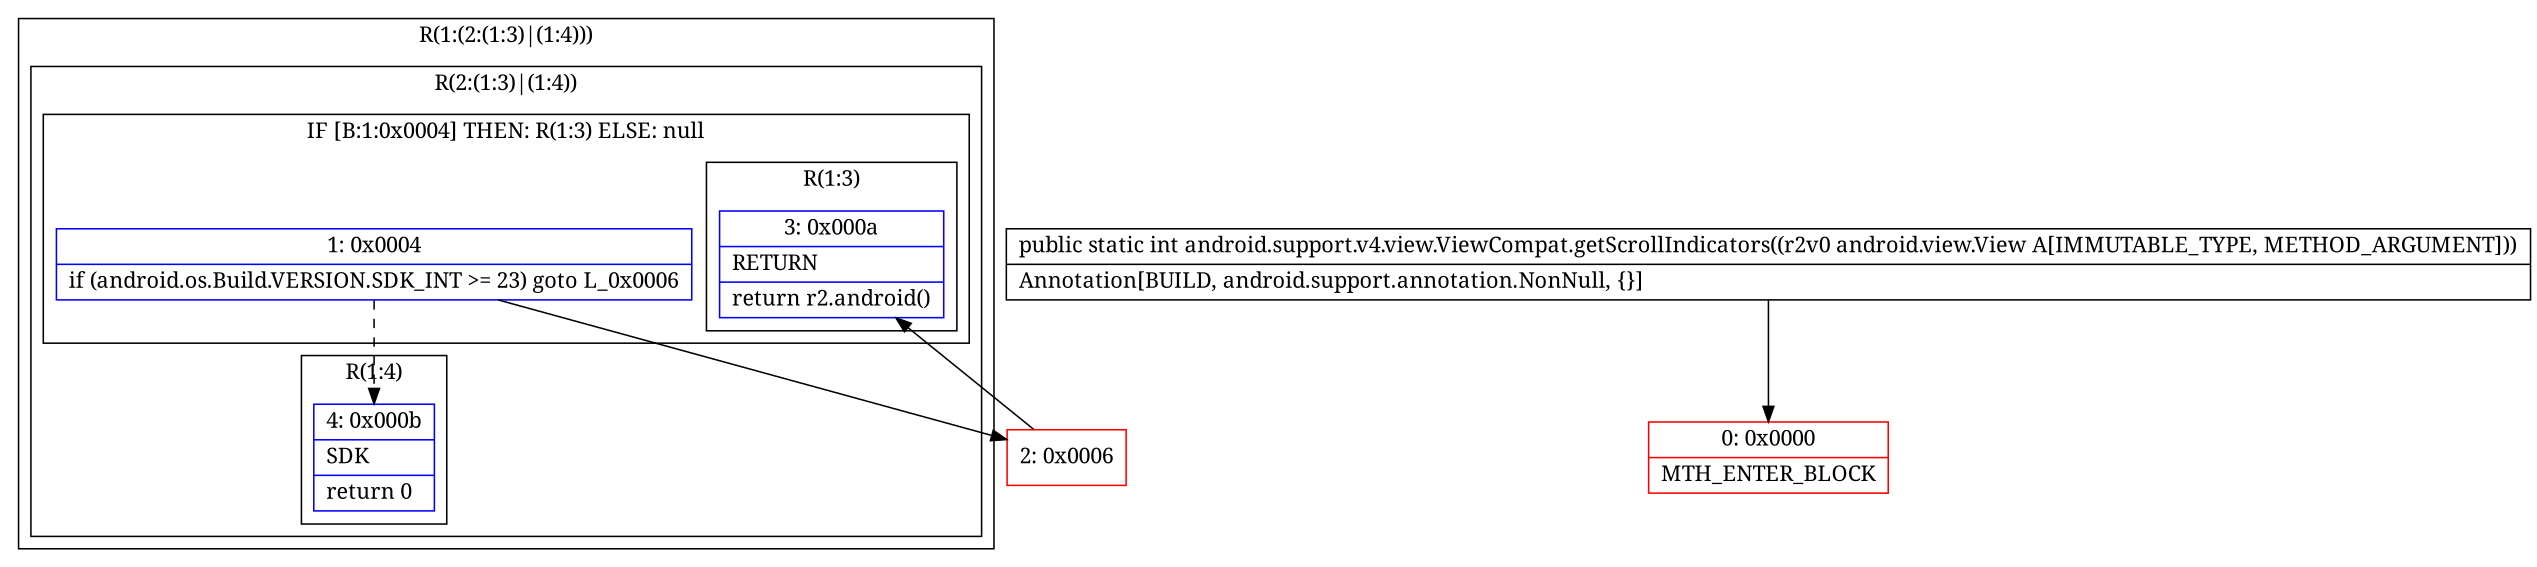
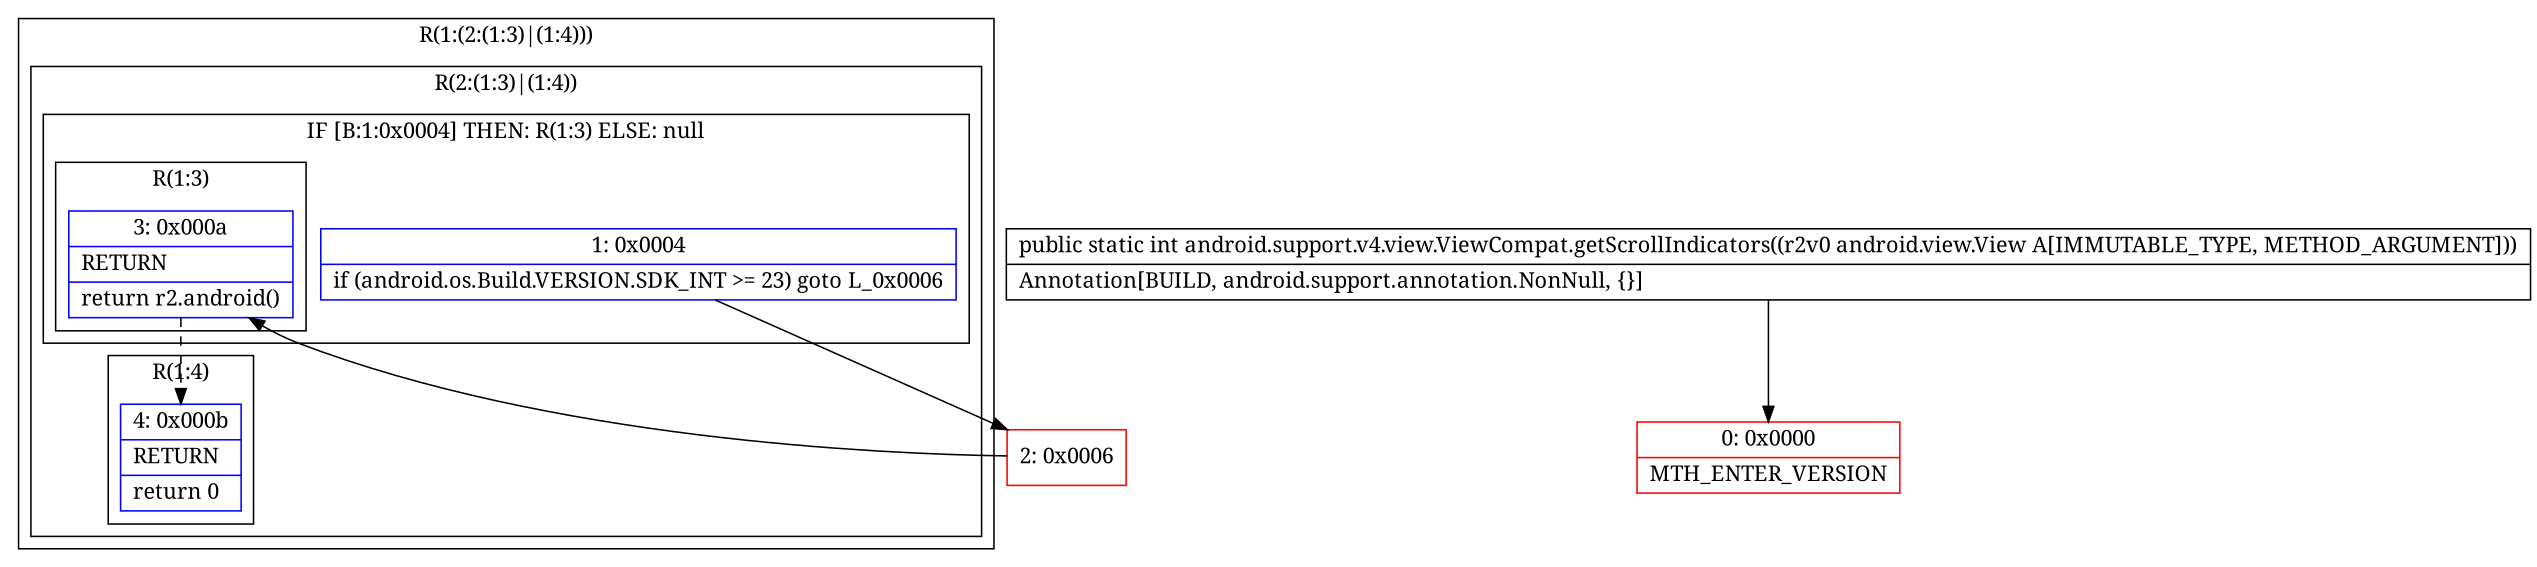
(374, 333) -> (181, 366)
(348, 457) -> (176, 457)
(1768, 475) -> (1768, 475)
